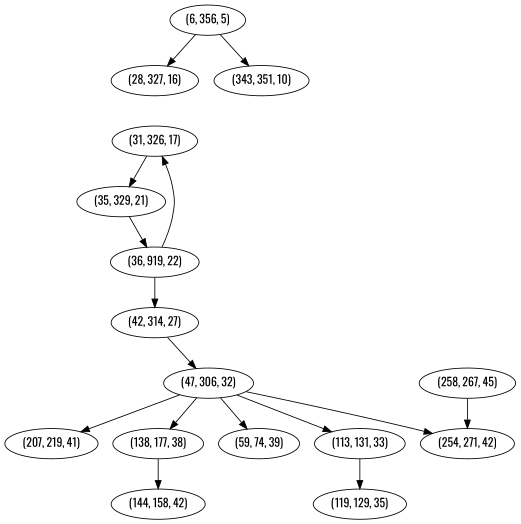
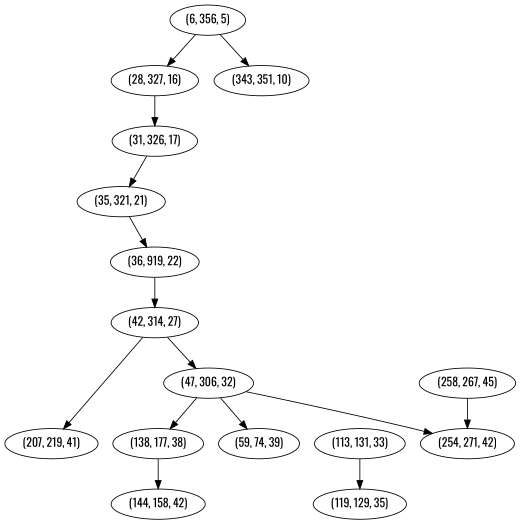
(121, 202) -> (121, 202)
(174, 206) -> (155, 107)
(134, 412) -> (106, 380)
(280, 412) -> none
